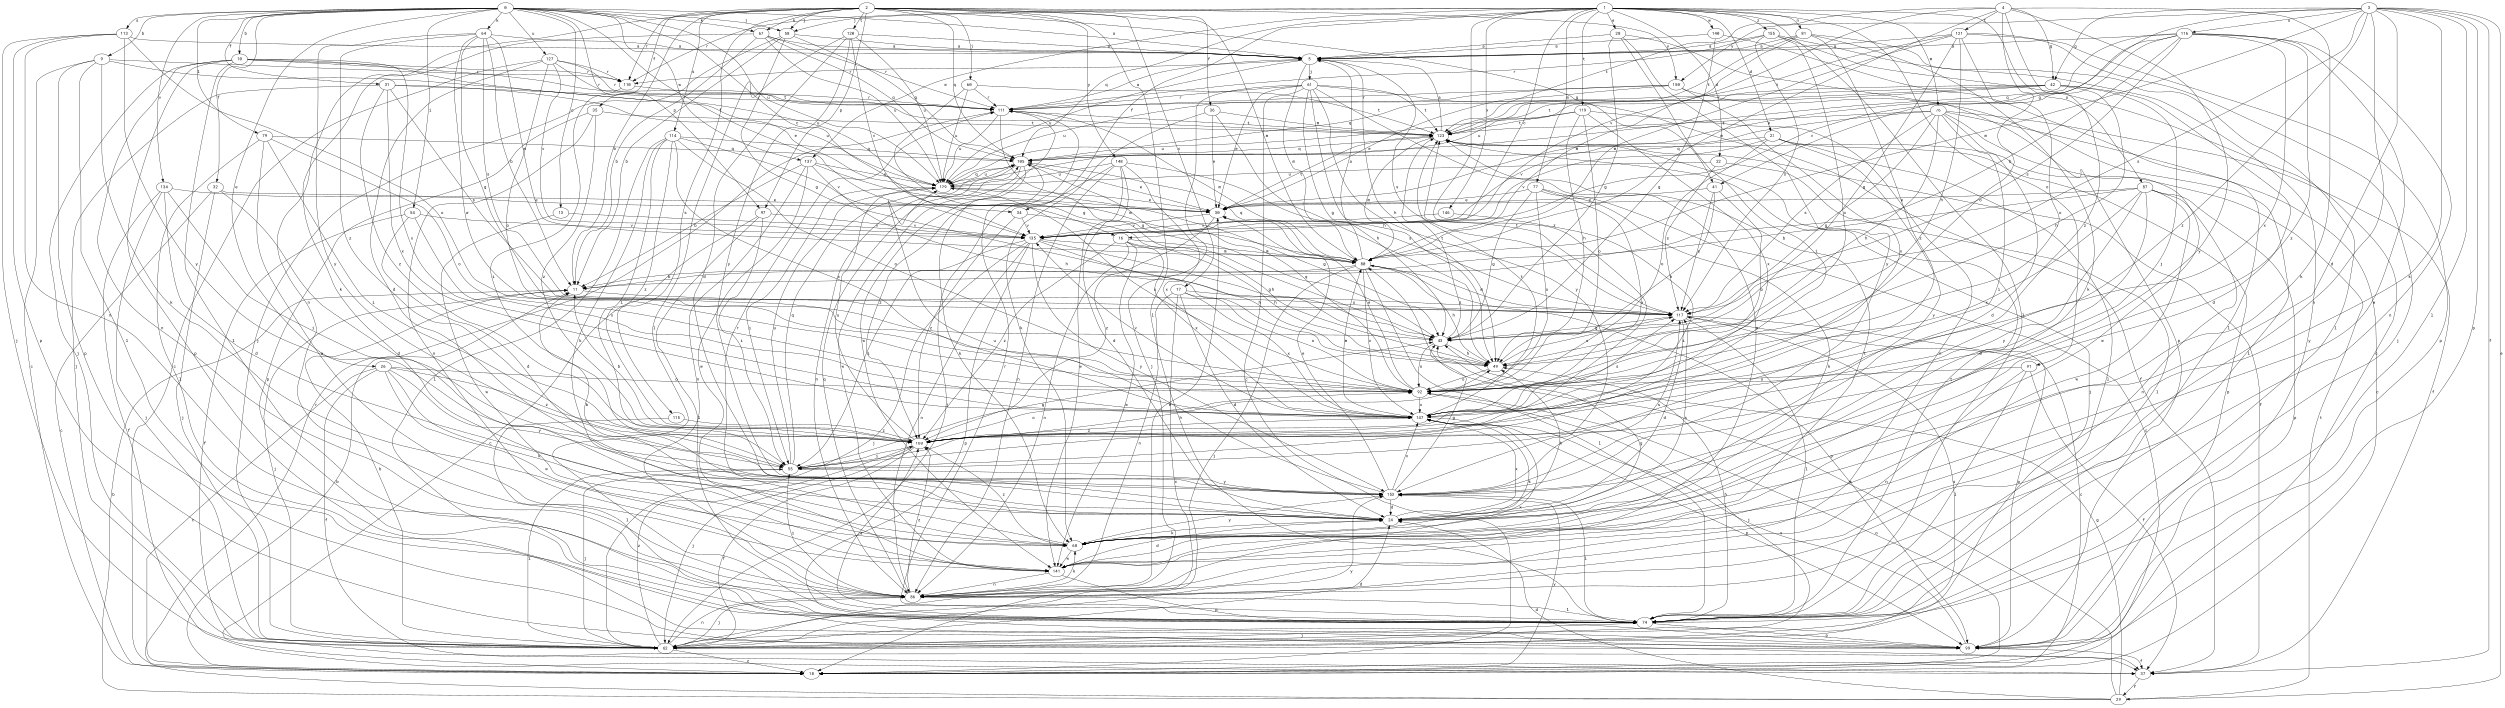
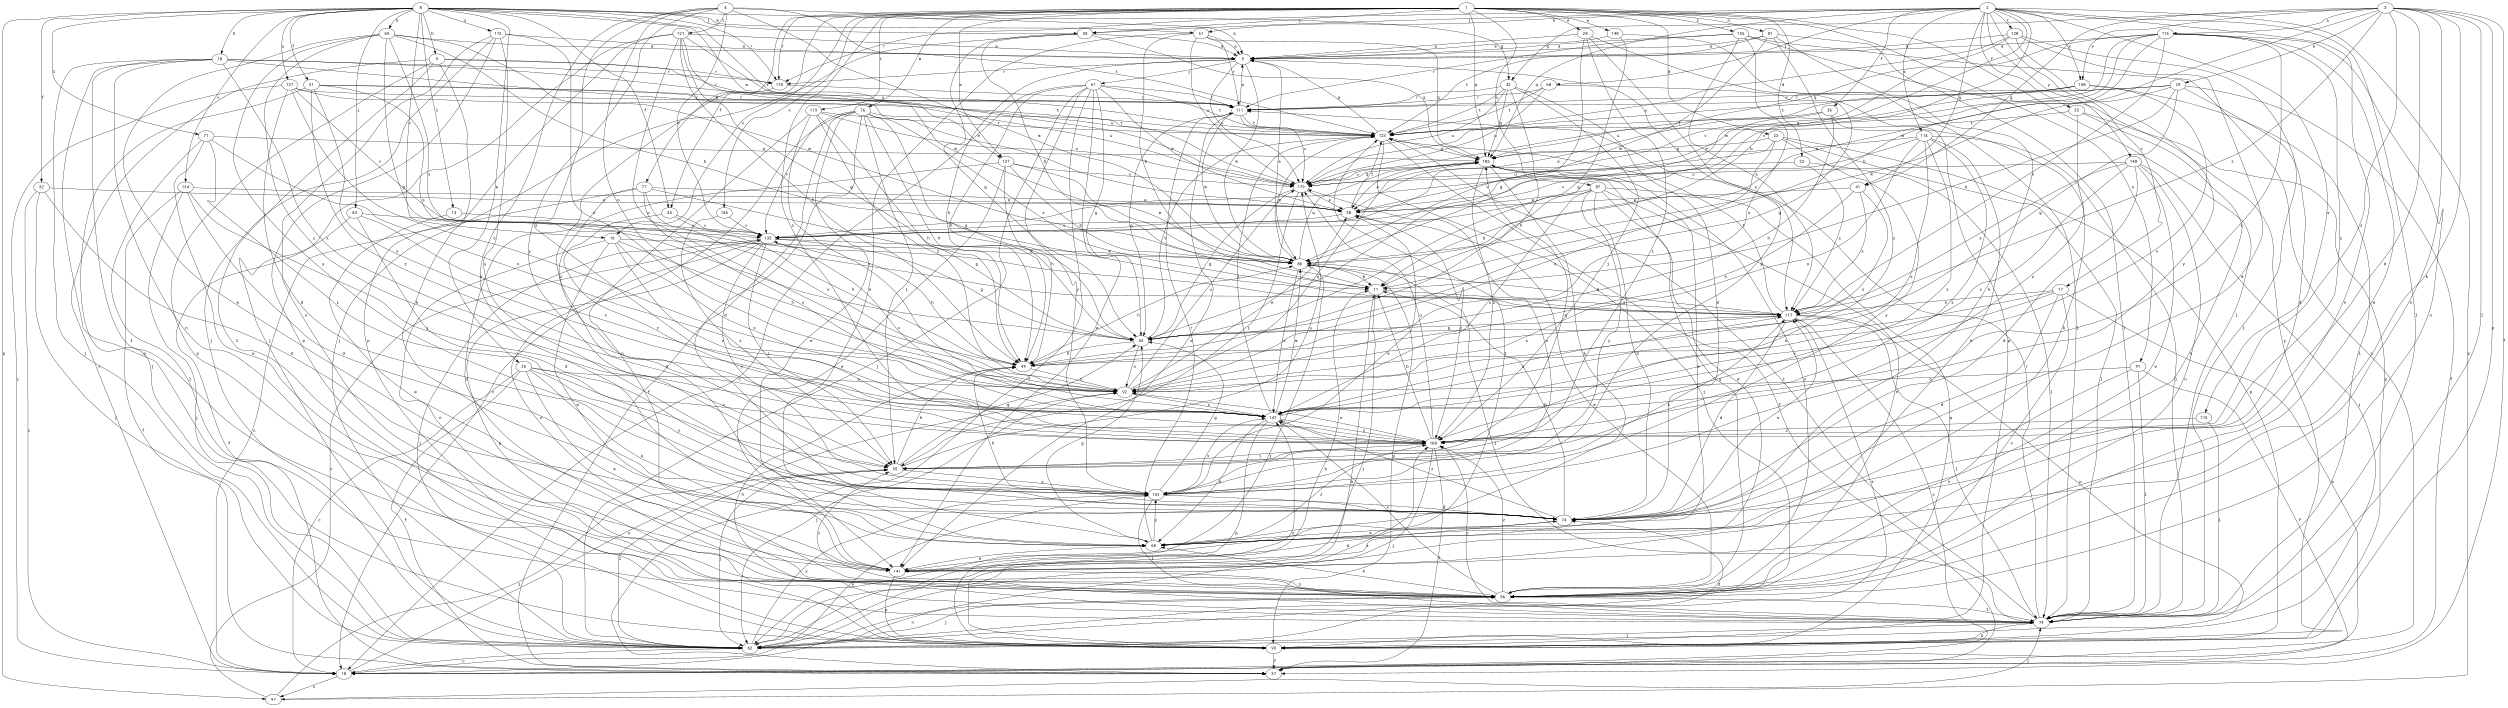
(587, 67) -> (612, 14)
(1318, 123) -> (1680, 123)
(265, 136) -> (206, 136)
(1433, 297) -> (1155, 302)
(821, 328) -> (328, 362)
(262, 603) -> (310, 686)
(2133, 686) -> (2251, 661)
